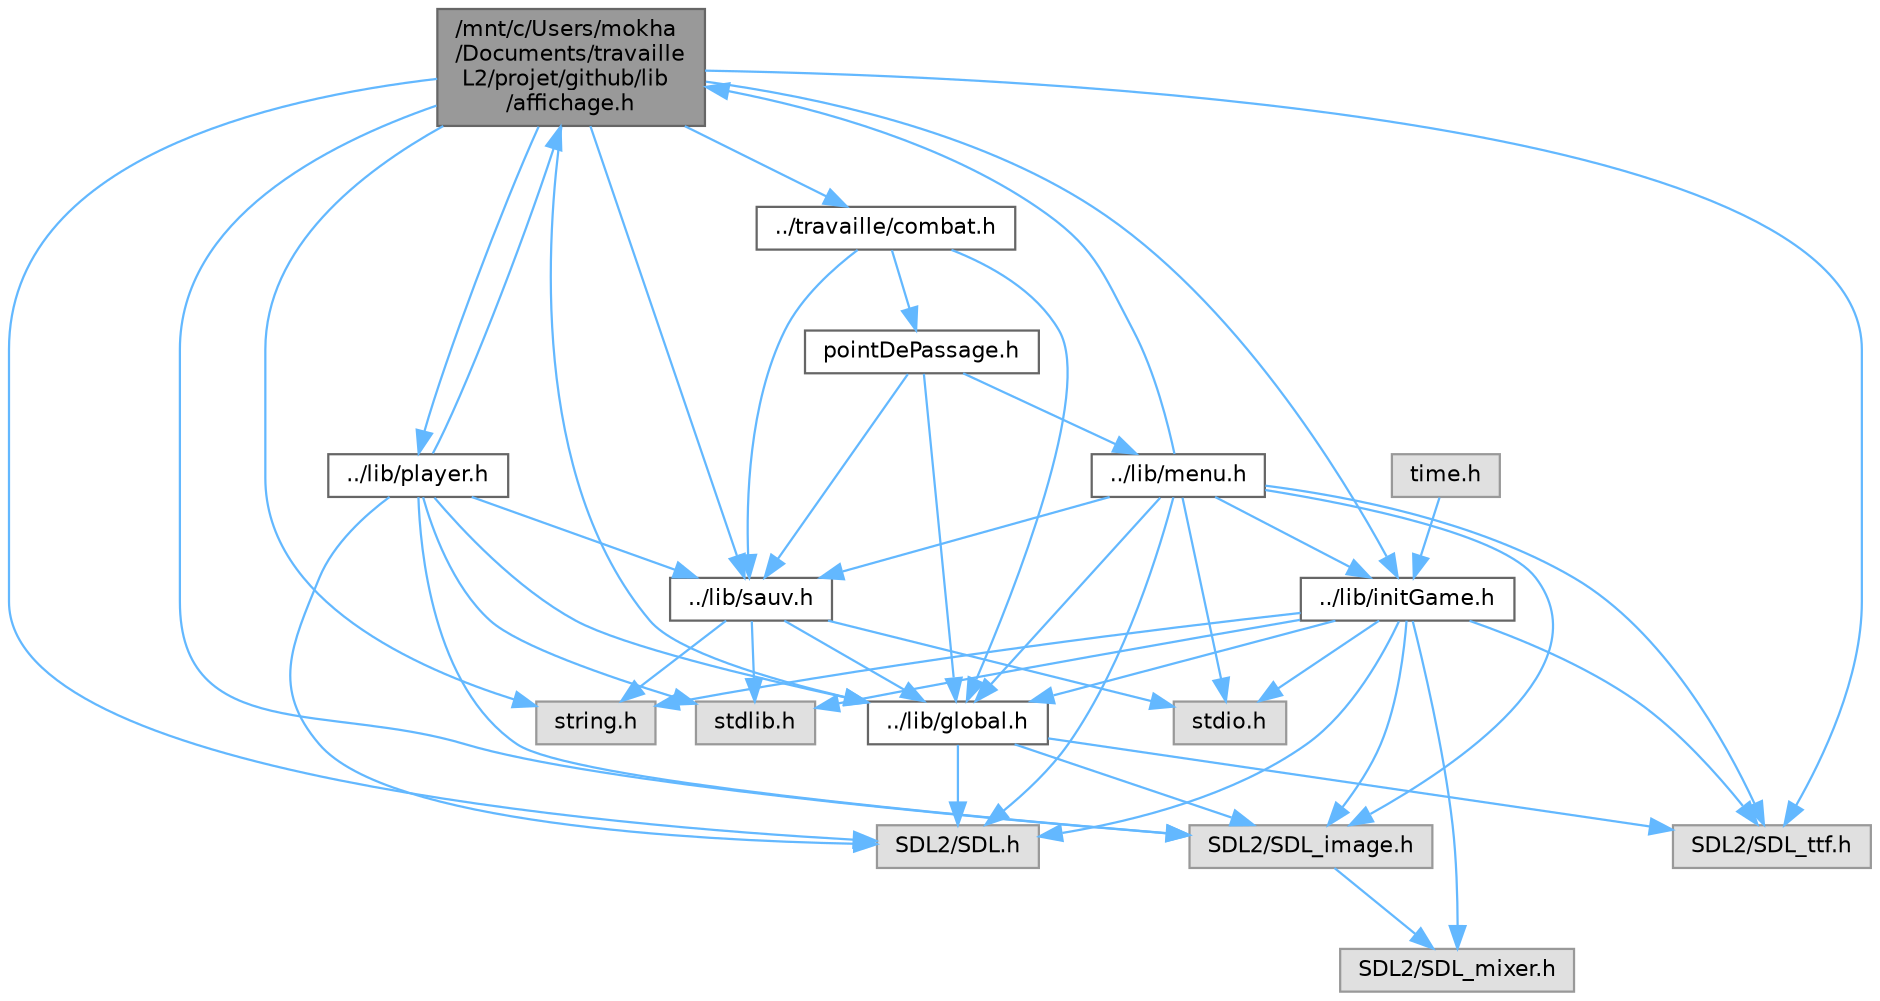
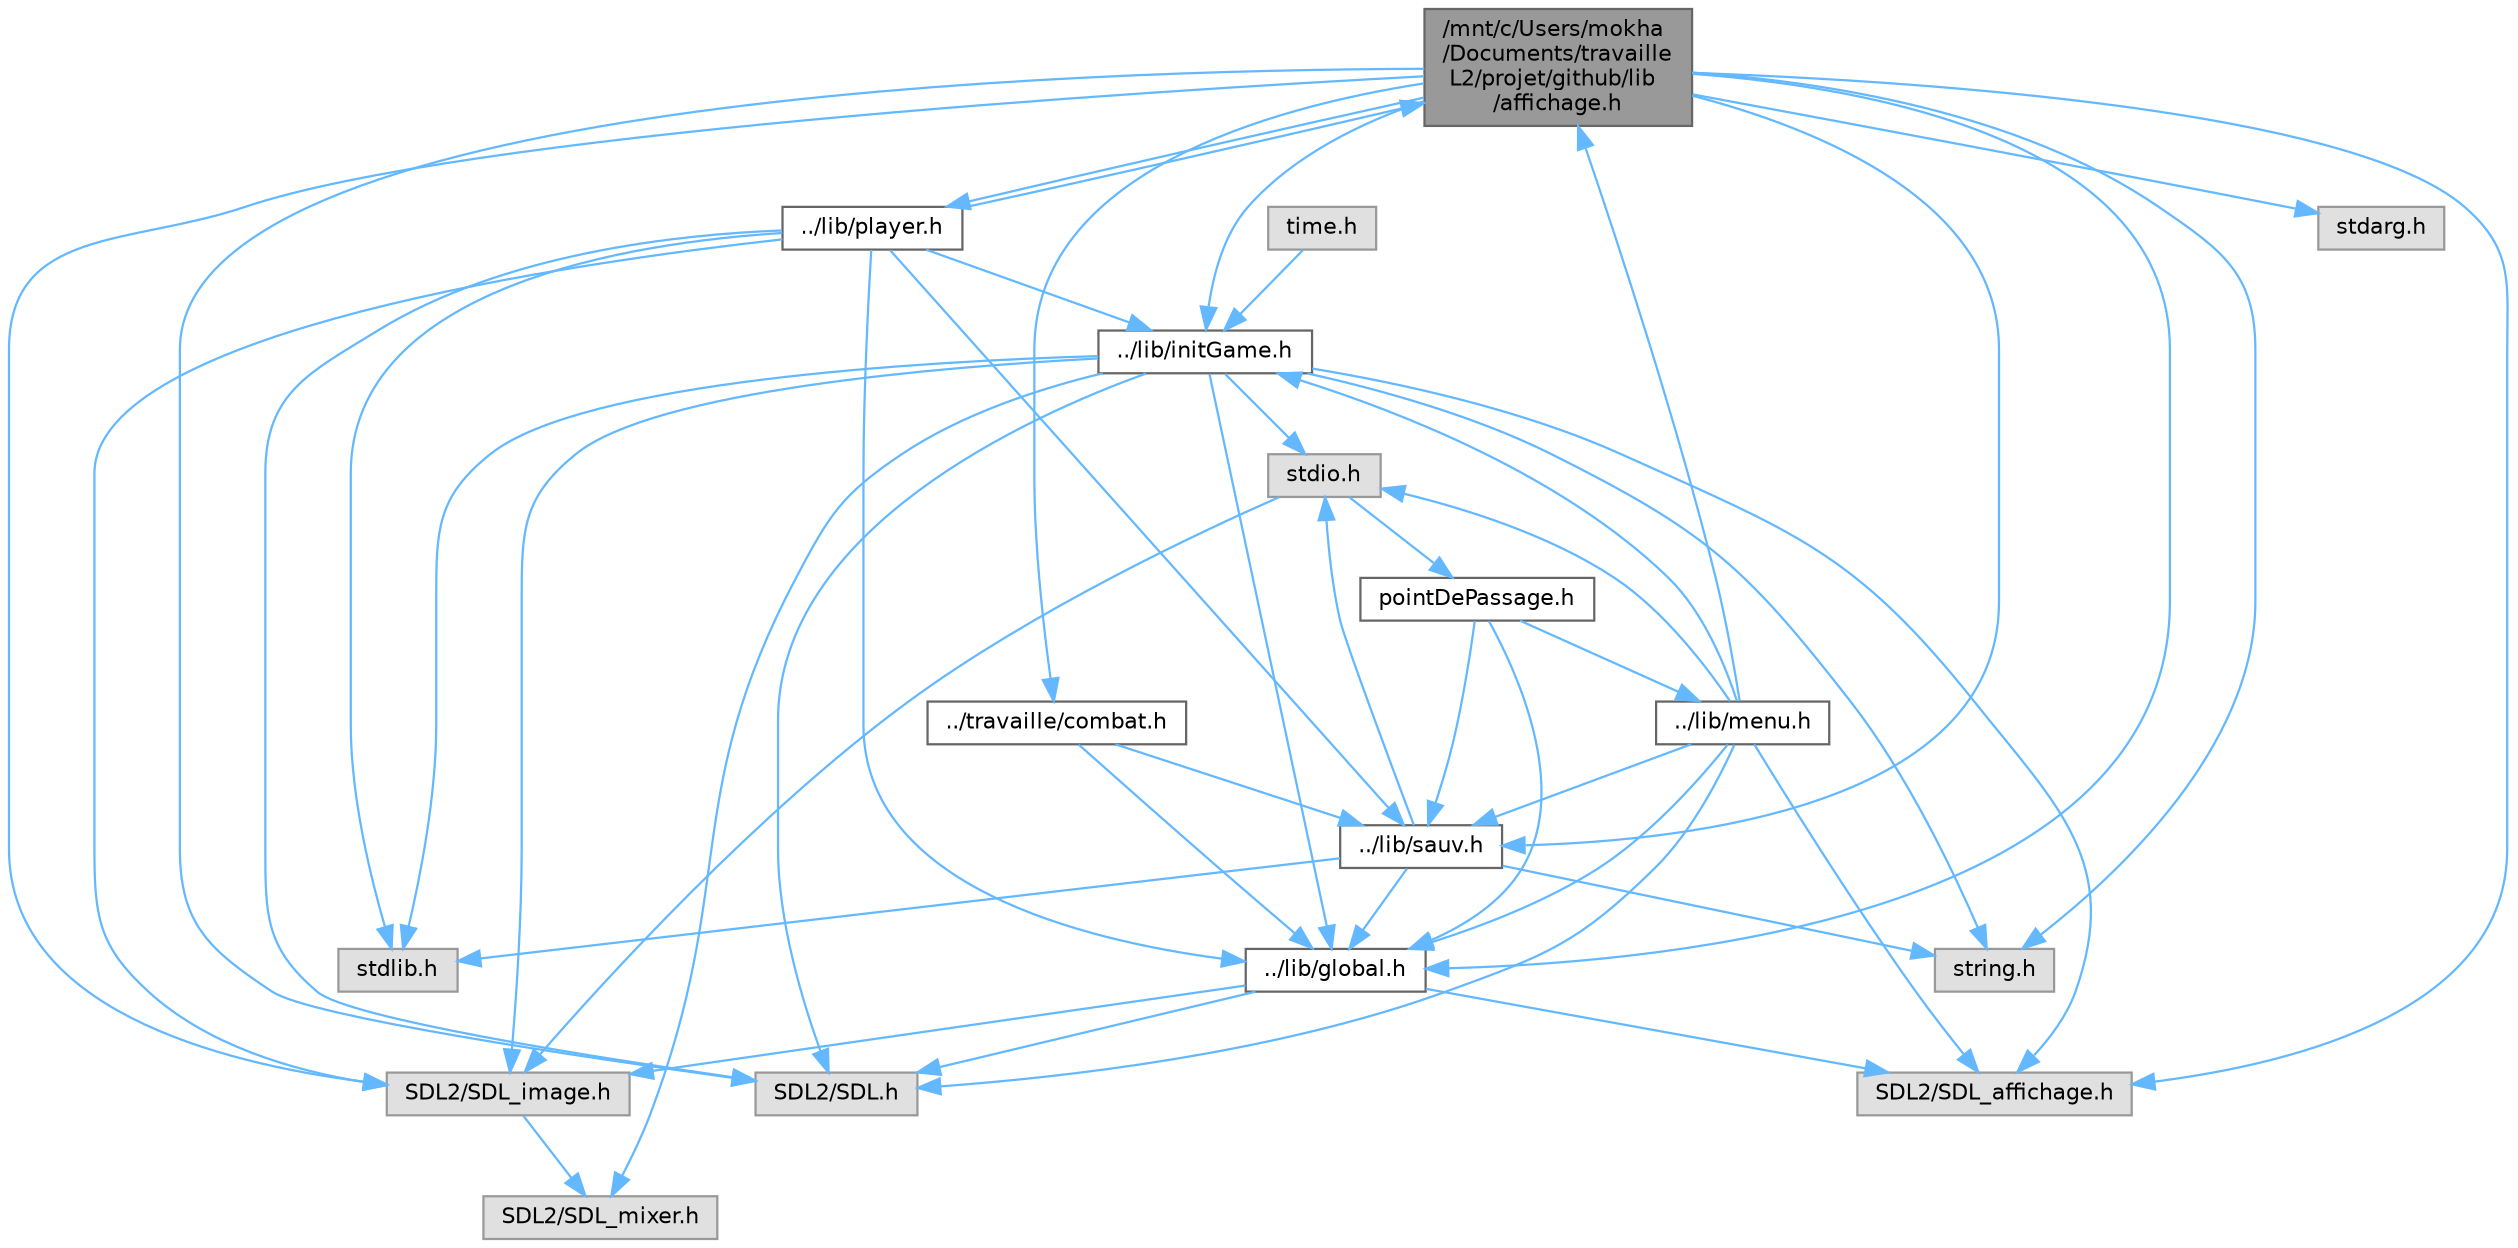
none -> (2381, 228)
(901, 279) -> (1391, 530)
none -> (1028, 286)
(1543, 594) -> (892, 714)
(1772, 847) -> (1995, 1094)
